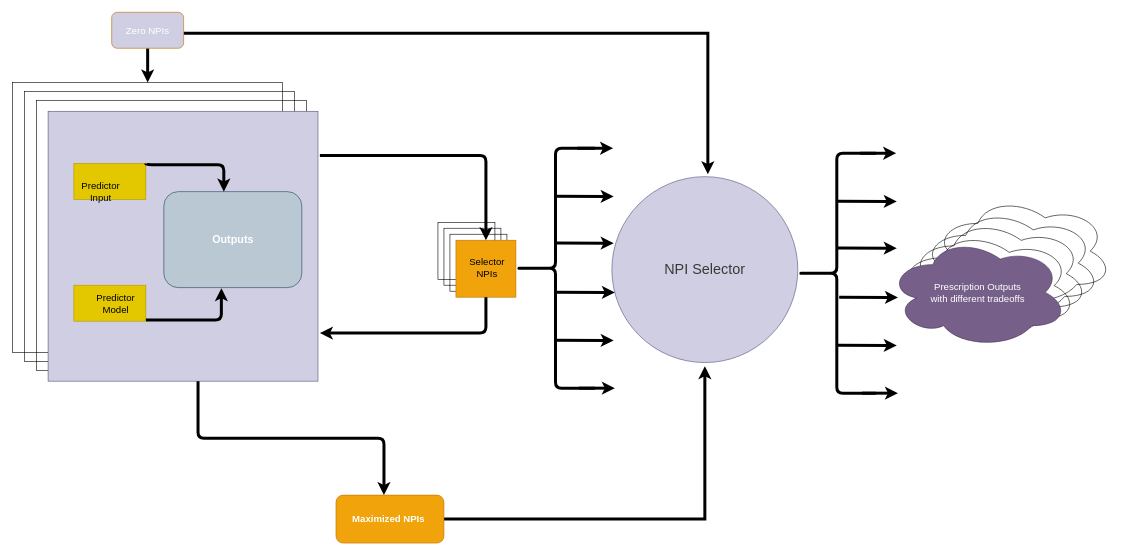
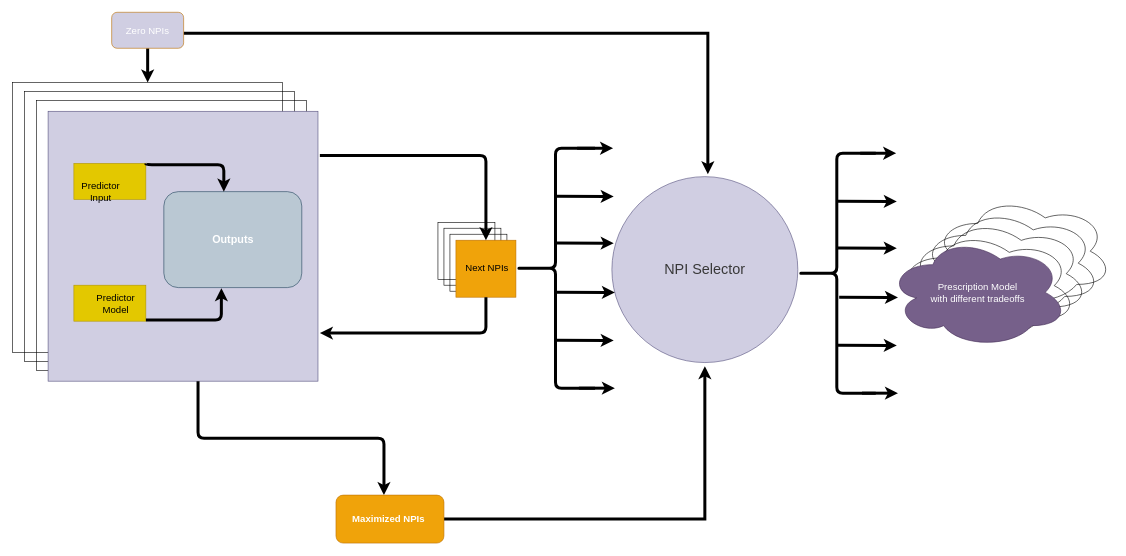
(487, 268) -> (487, 268)
(978, 293) -> (978, 293)
